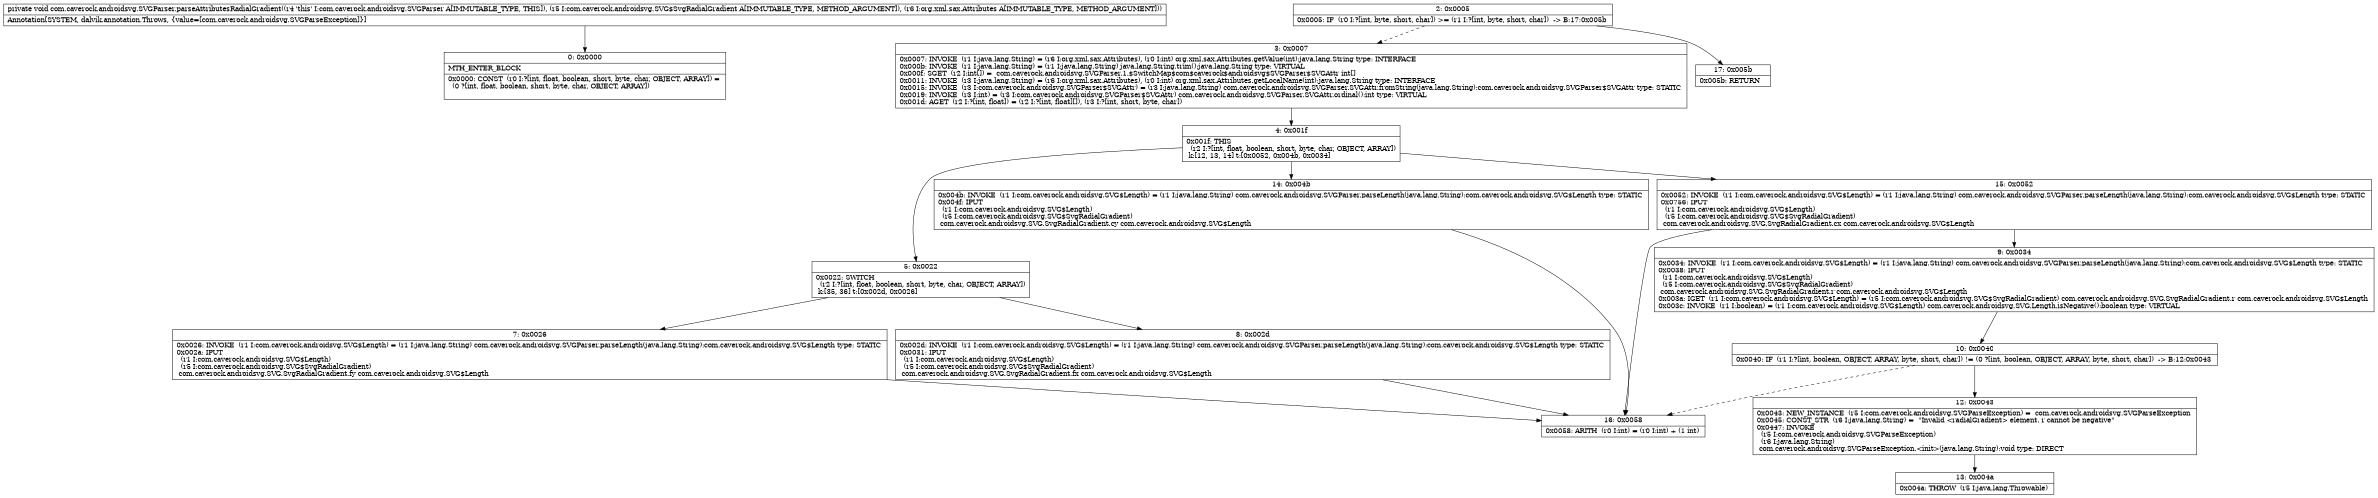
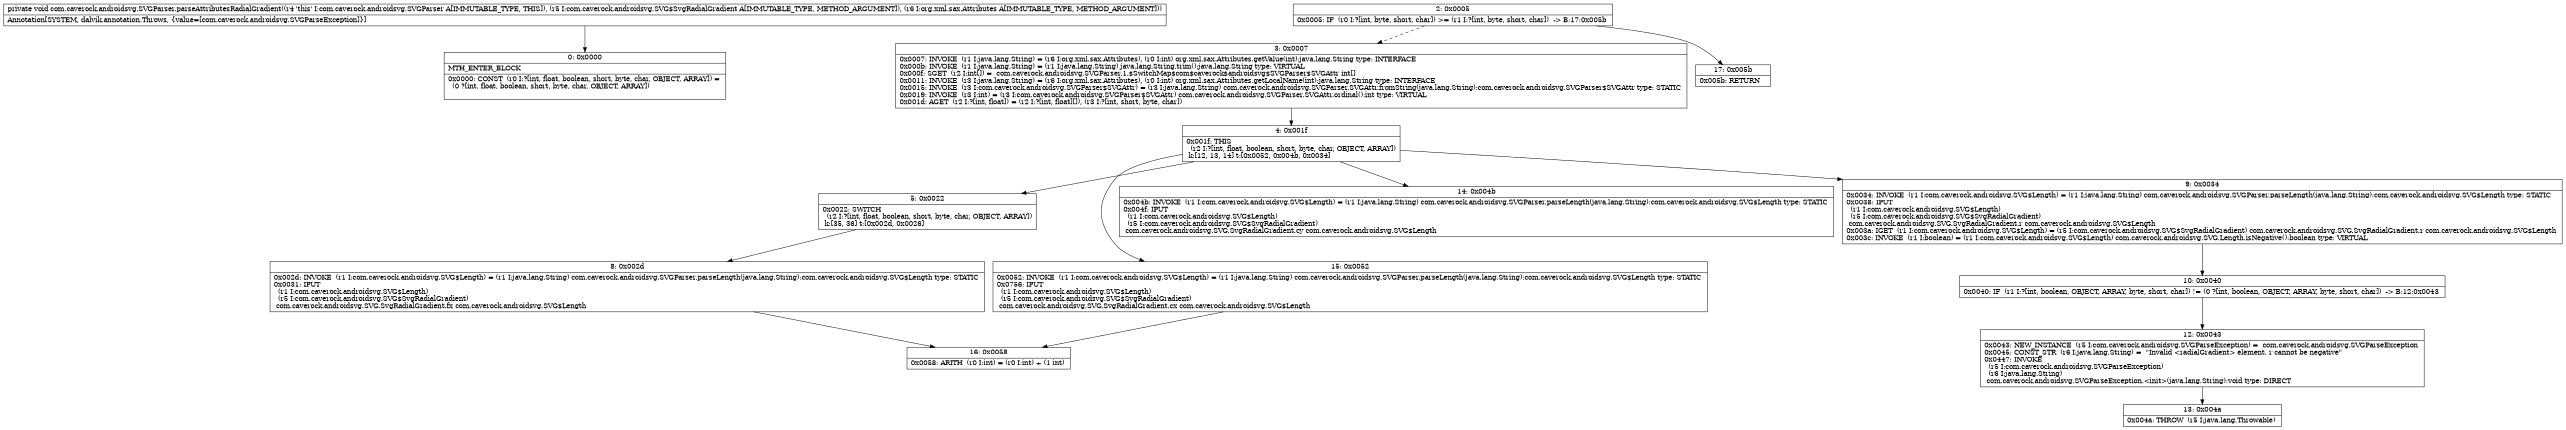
(2014, 236) -> (1619, 164)
(1576, 290) -> none
(530, 355) -> none
(1793, 388) -> none
